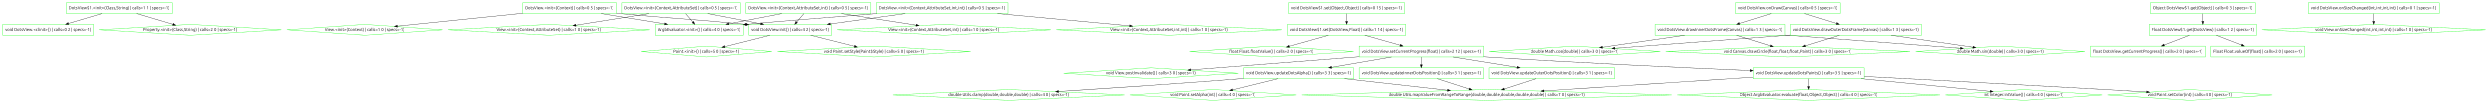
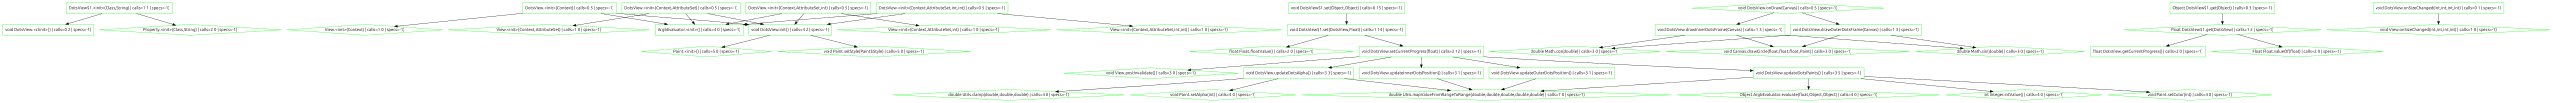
(1788, 8) -> (1788, 8)
(2203, 30) -> (2222, 30)
(2258, 52) -> (2297, 52)
